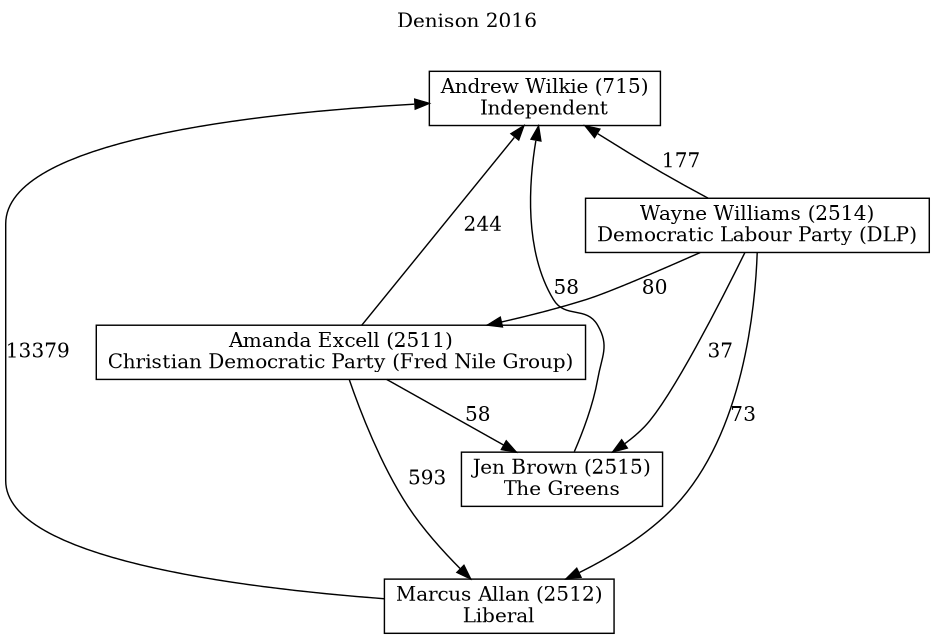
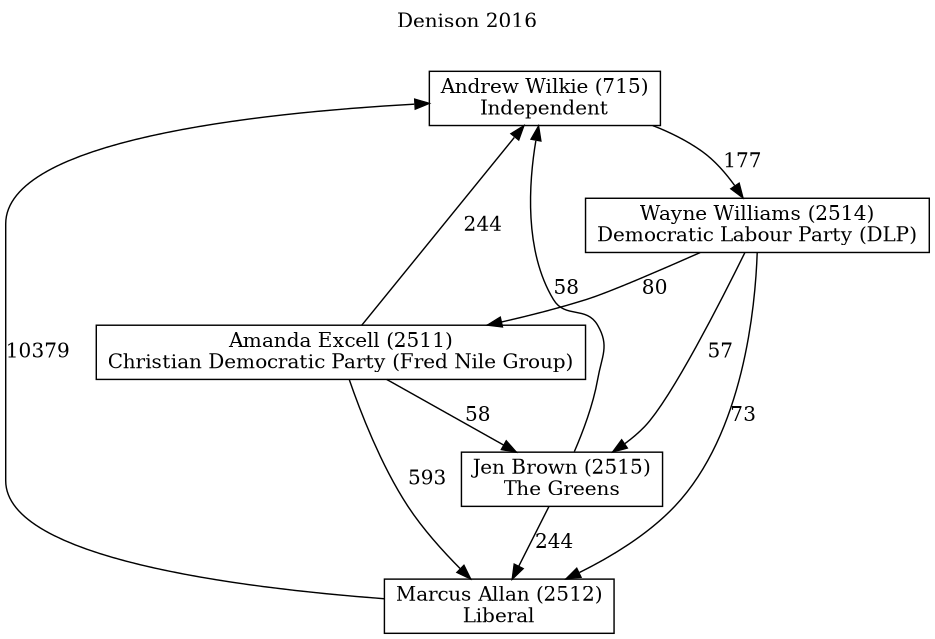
(652, 167) -> (699, 149)
(39, 352) -> (39, 352)
(721, 352) -> (721, 352)
none -> (534, 536)
